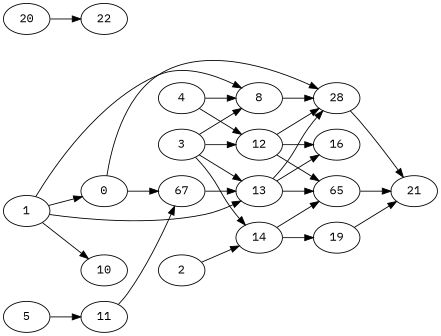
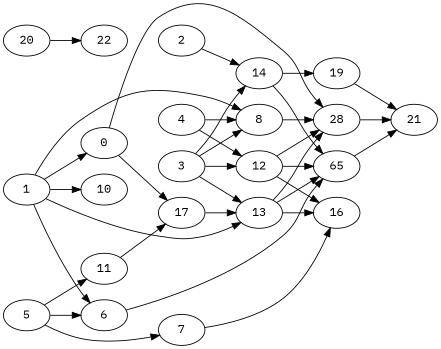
(182, 191) -> (182, 213)
none -> (104, 315)
none -> (182, 330)
